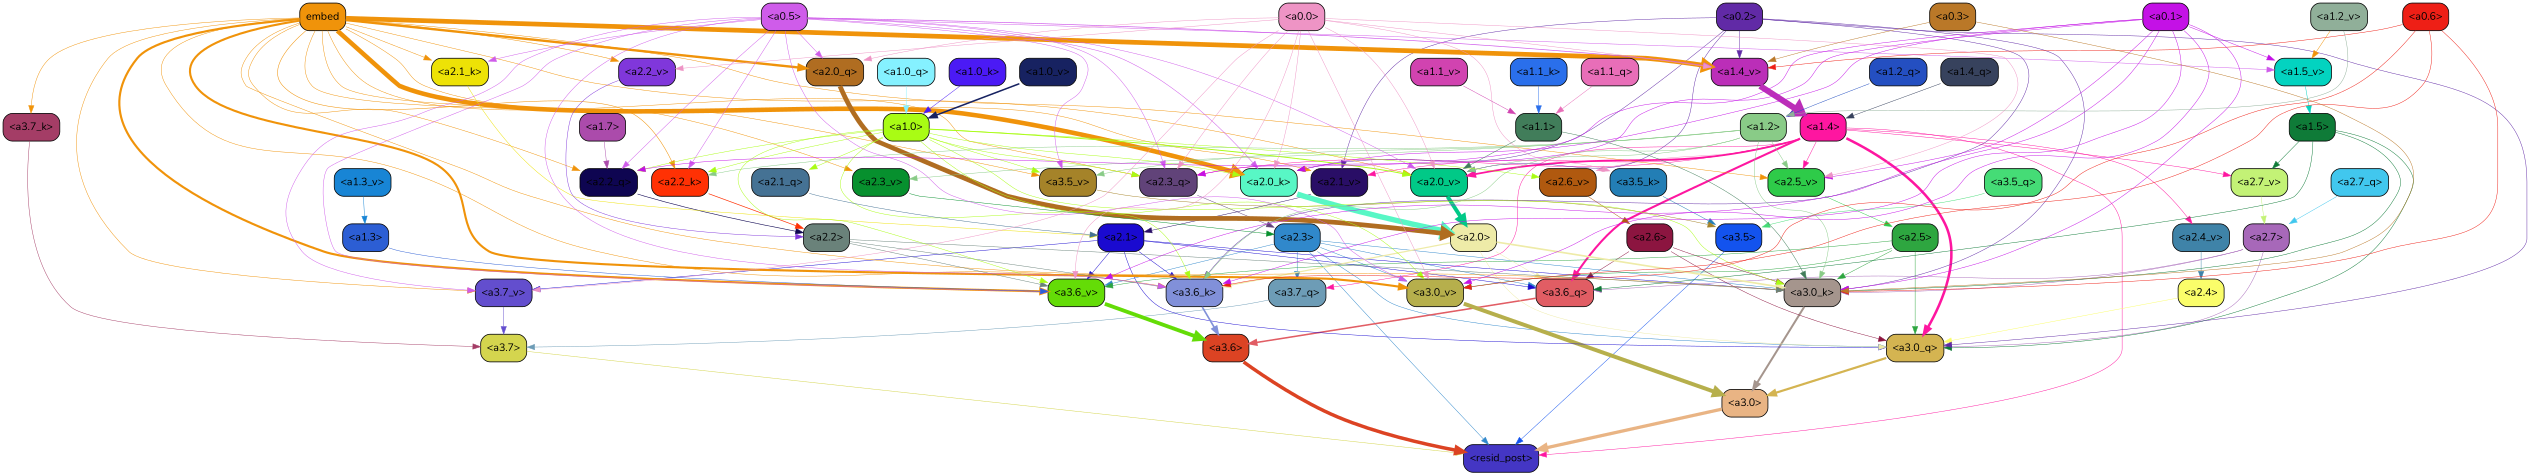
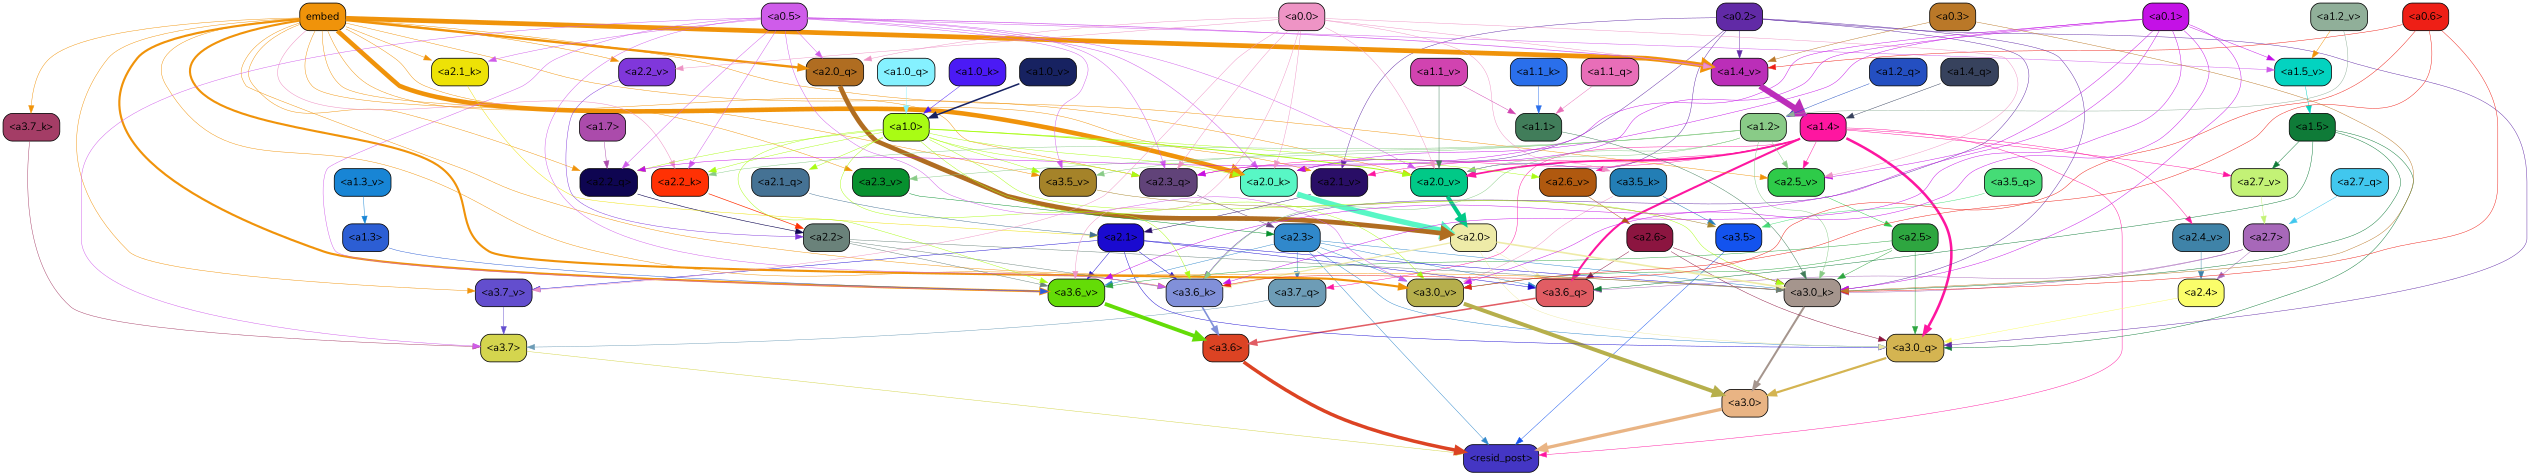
(406, 109) -> (406, 109)
(403, 120) -> (166, 99)
(1352, 121) -> (1544, 241)
(1493, 153) -> (1439, 123)
(1702, 156) -> (1702, 156)
(2126, 335) -> (2243, 257)
